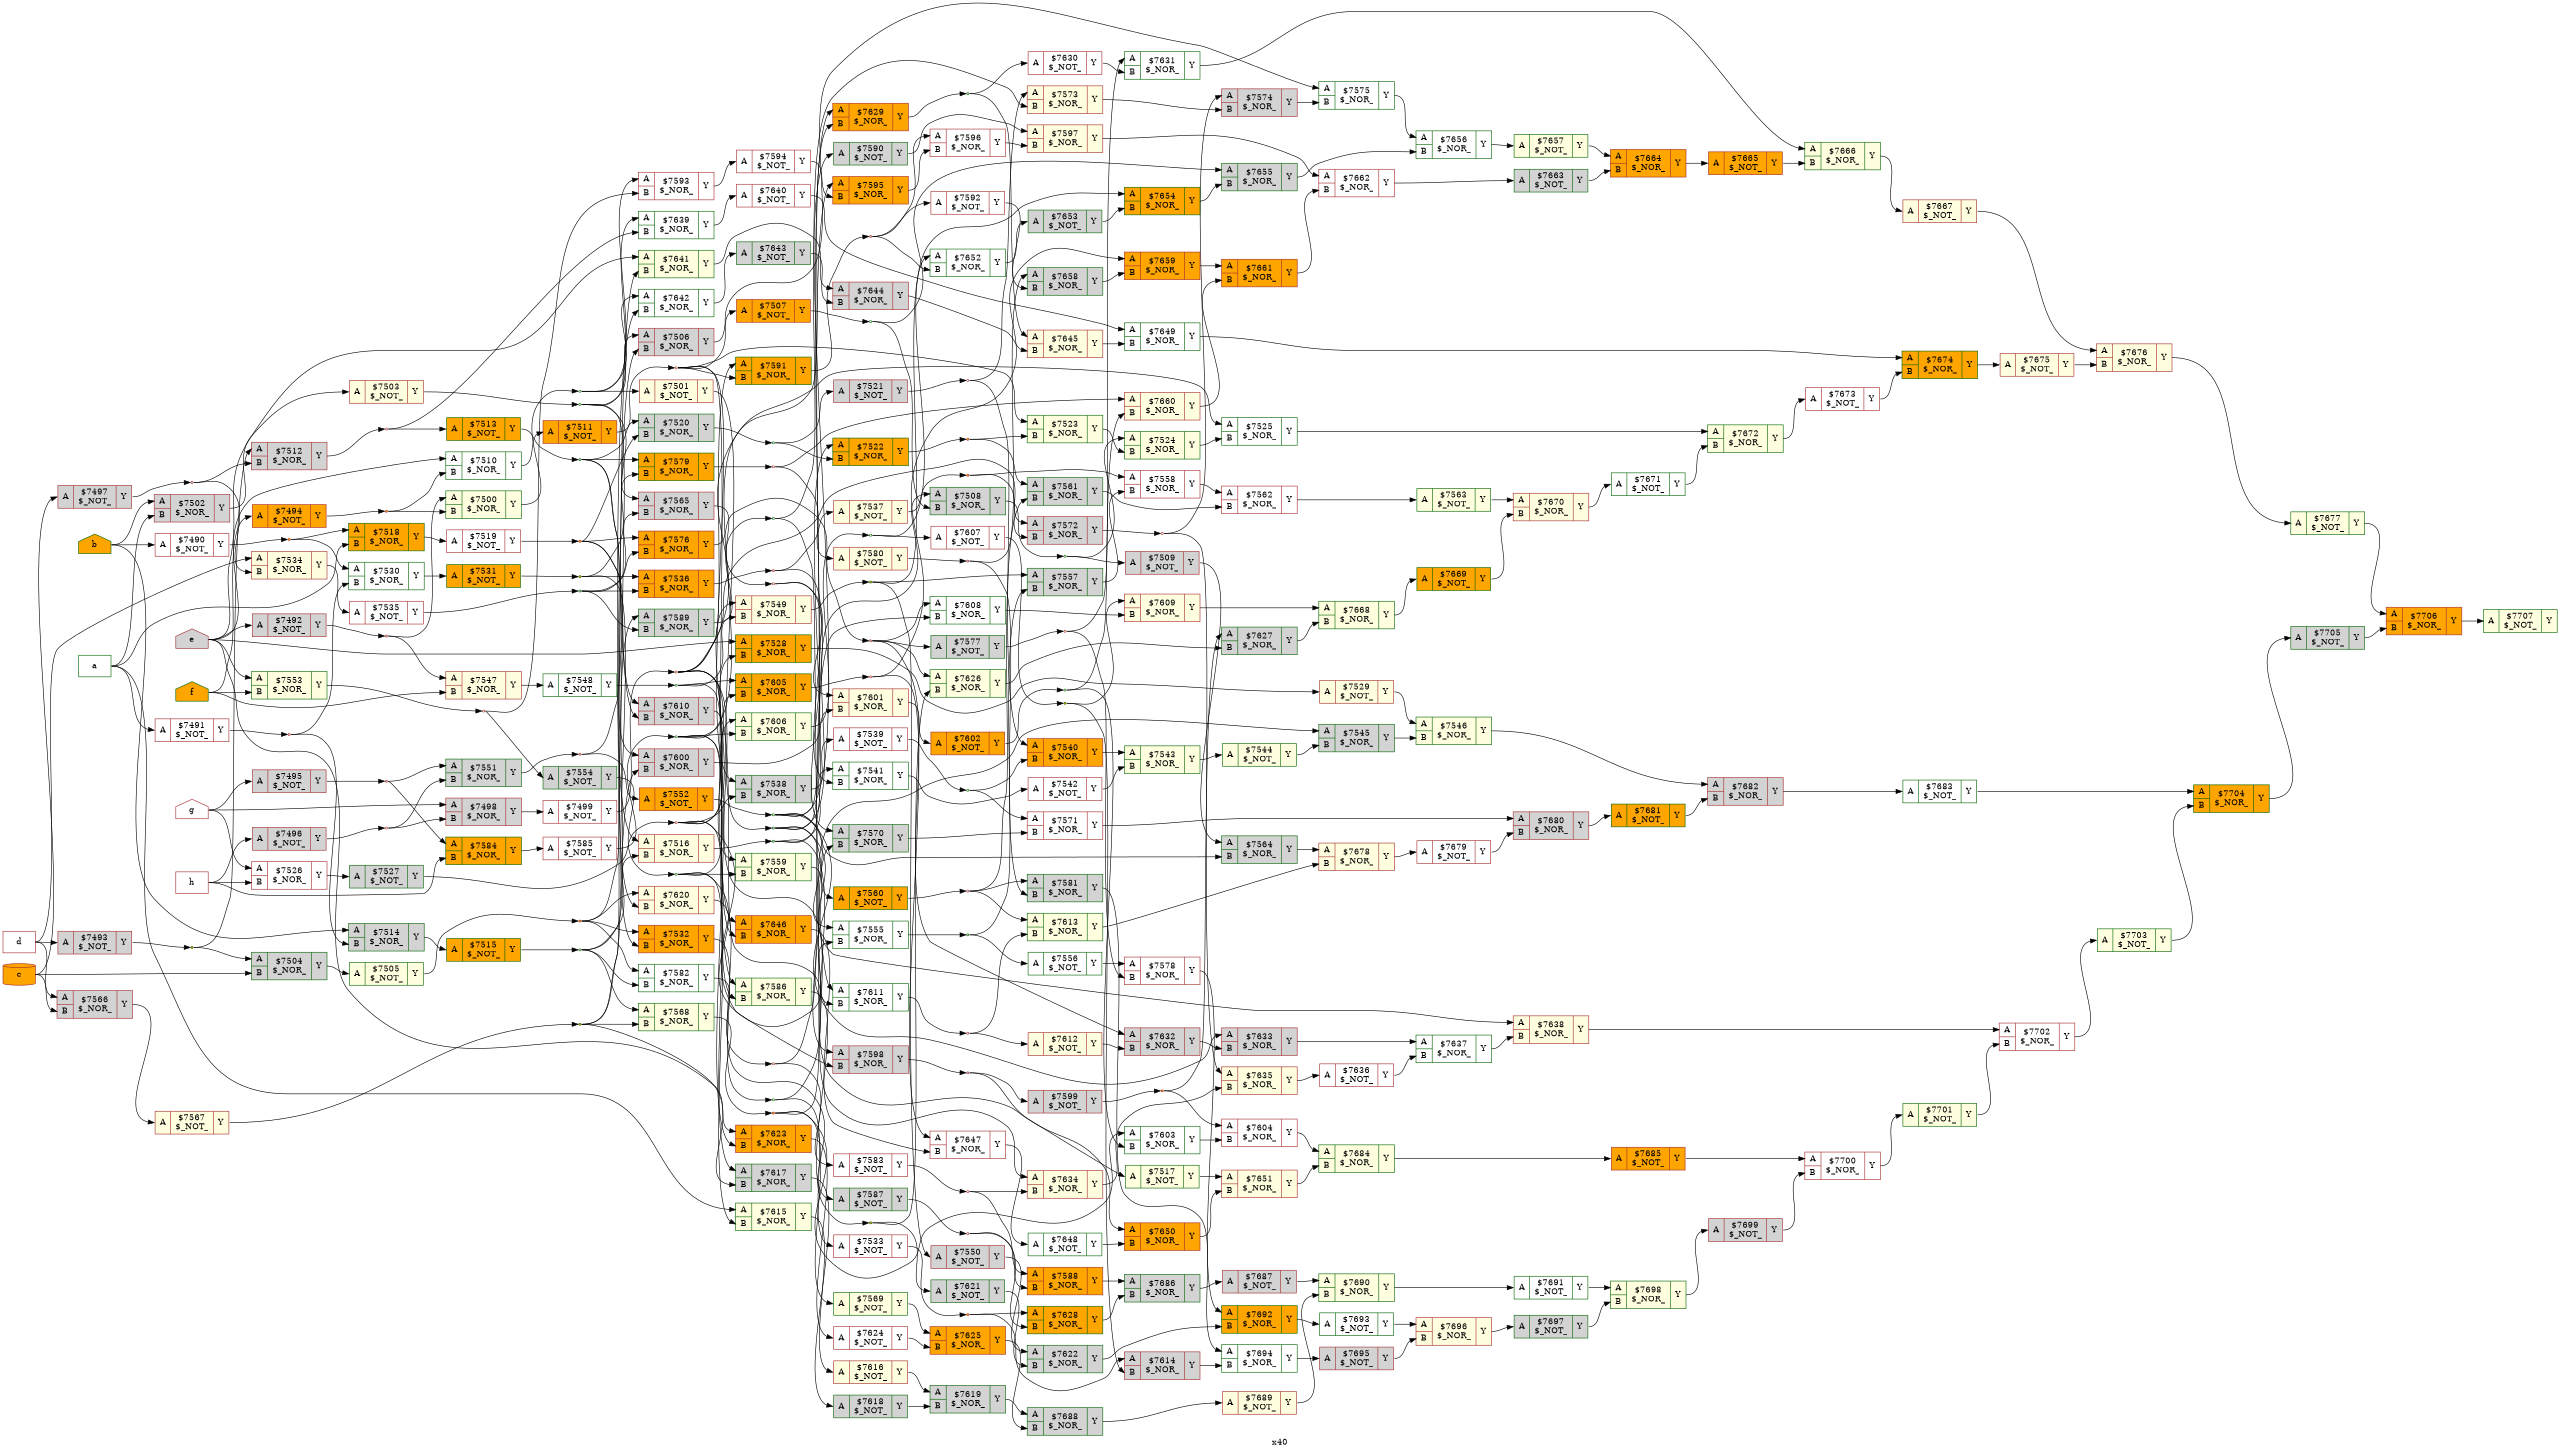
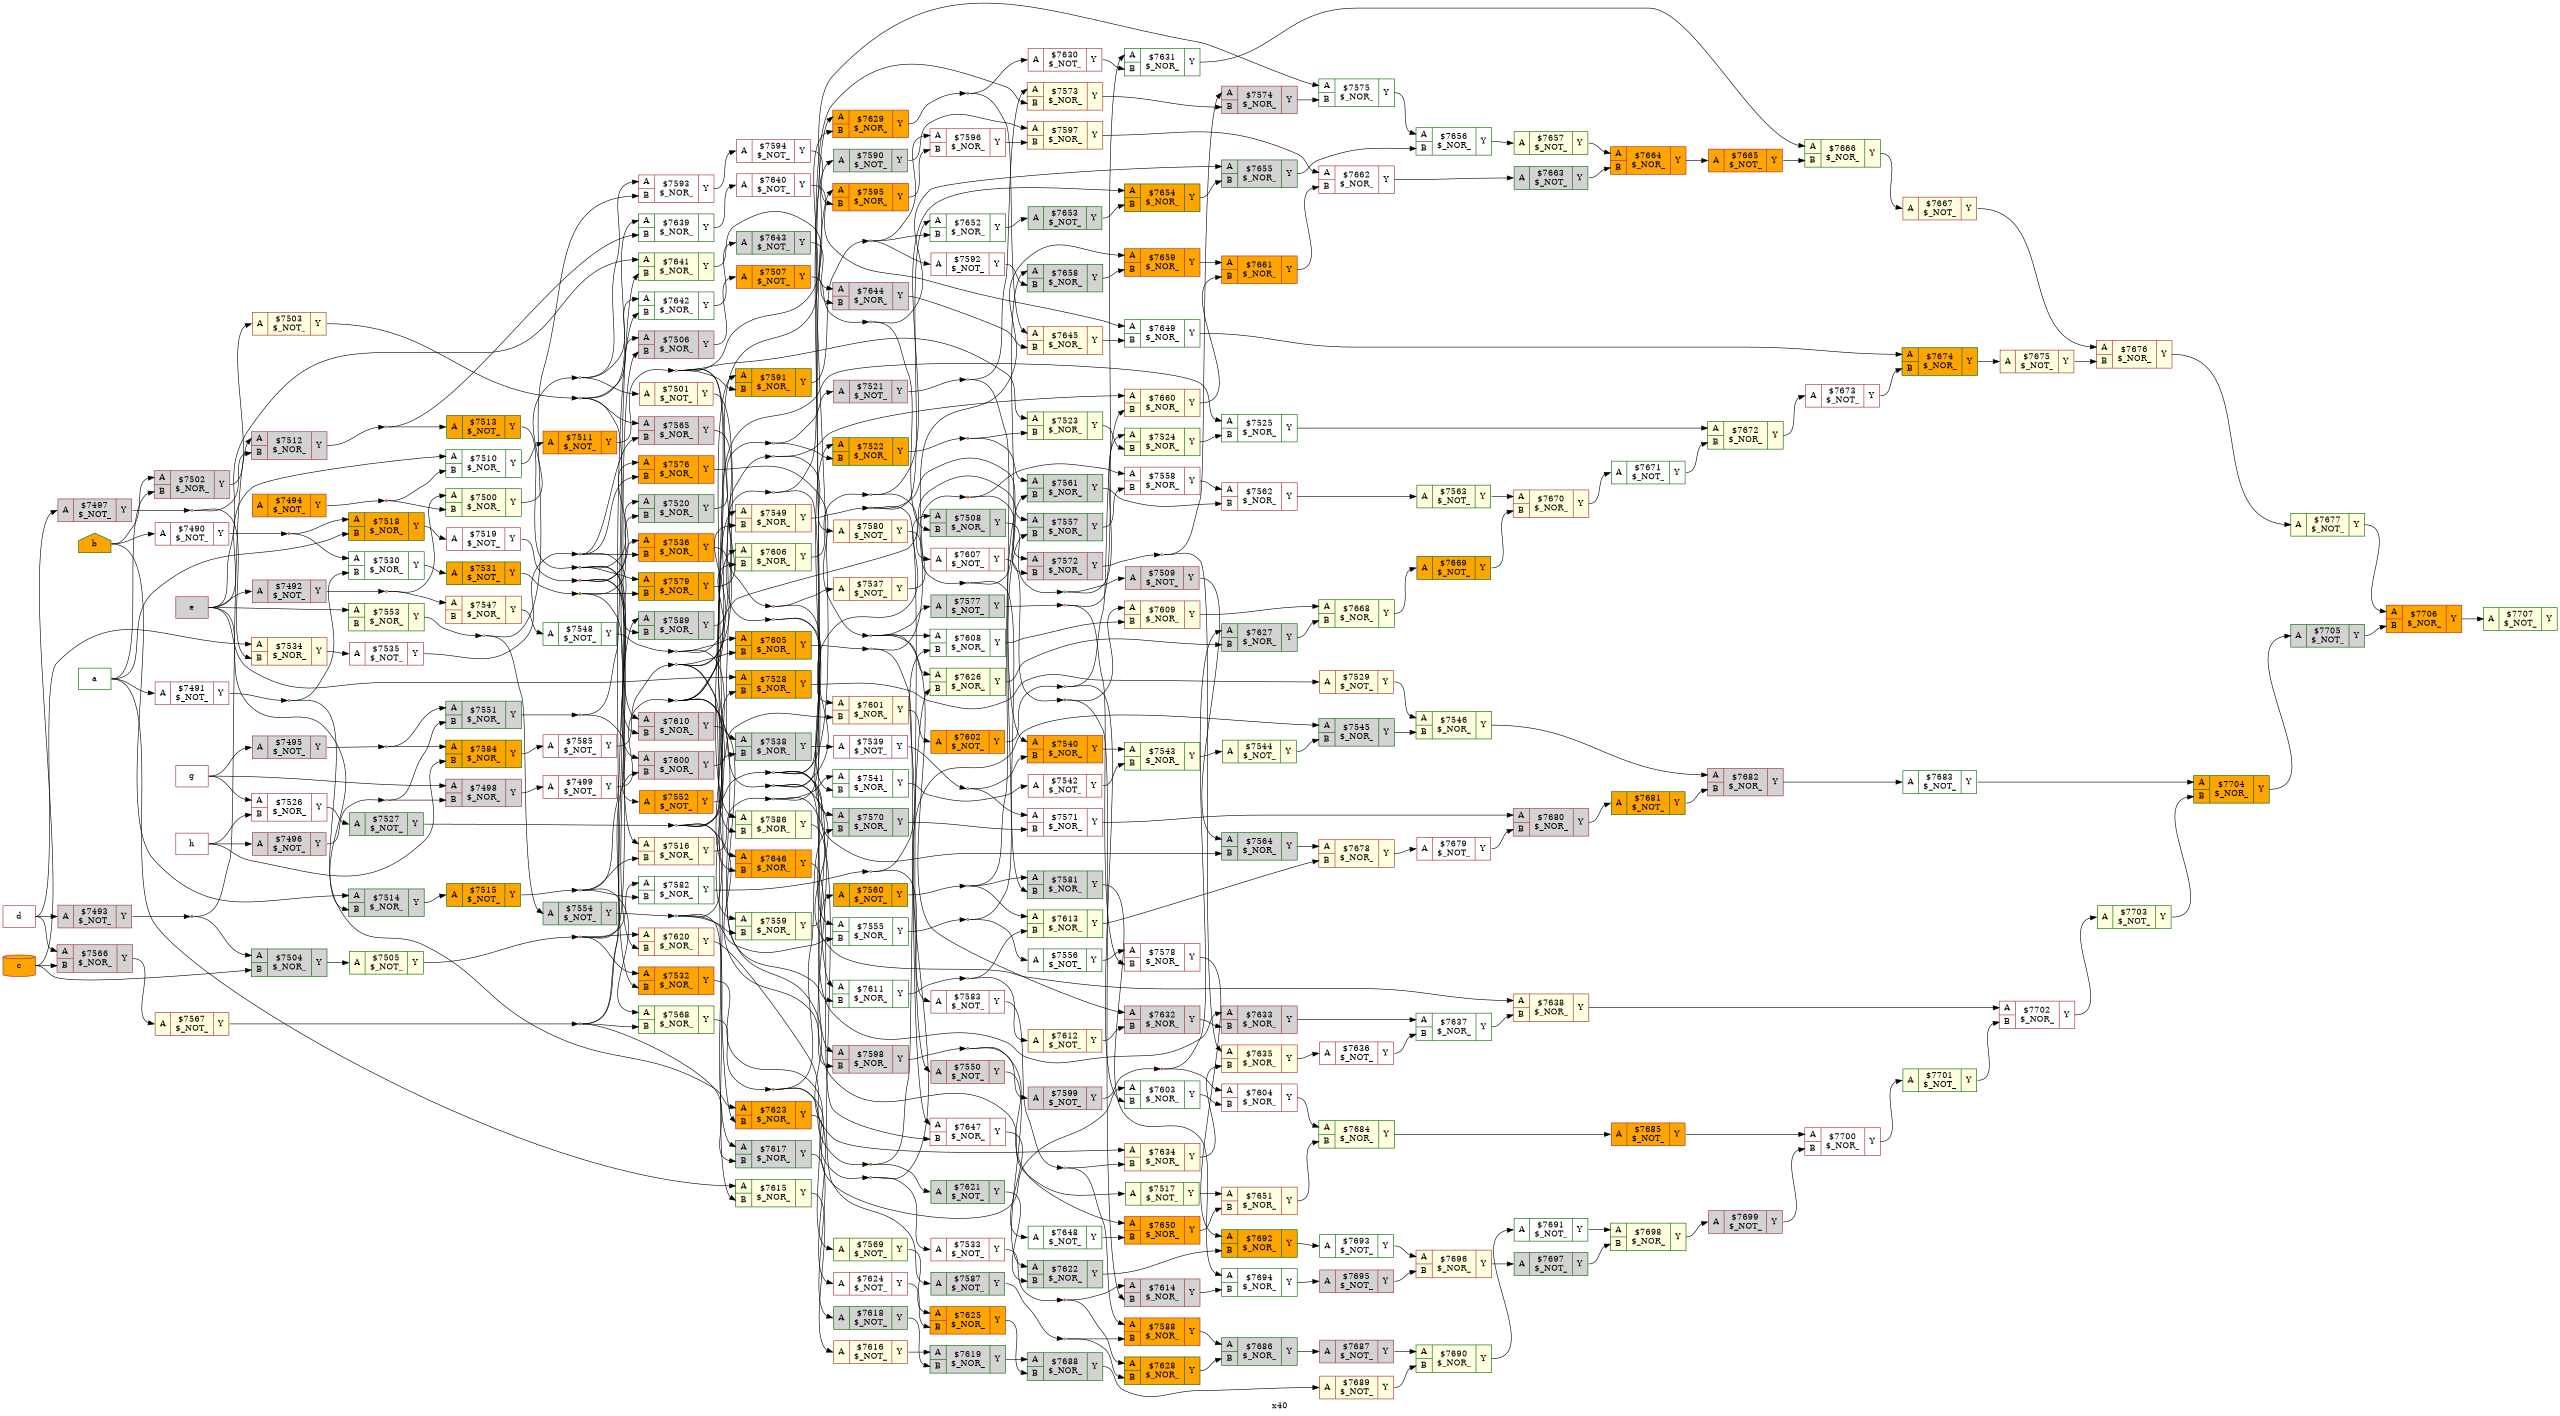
(192, 640) -> (192, 608)
(192, 692) -> none
(192, 810) -> (192, 776)
